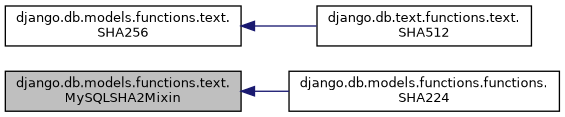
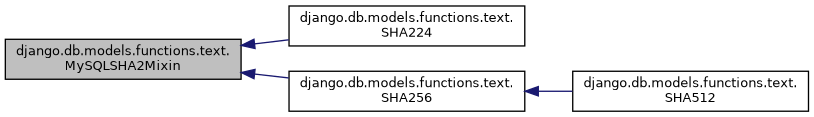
(424, 26) -> (691, 91)
none -> (272, 76)
(424, 91) -> (407, 26)
